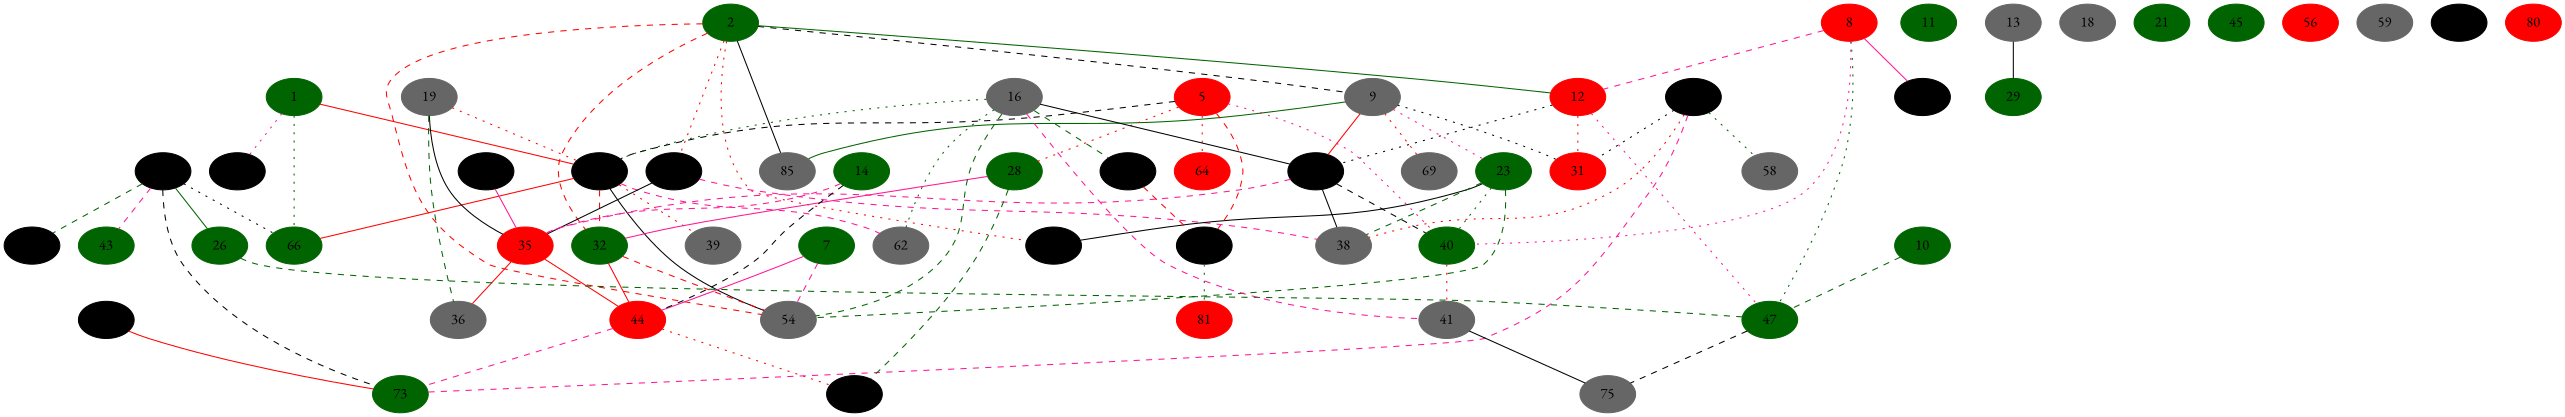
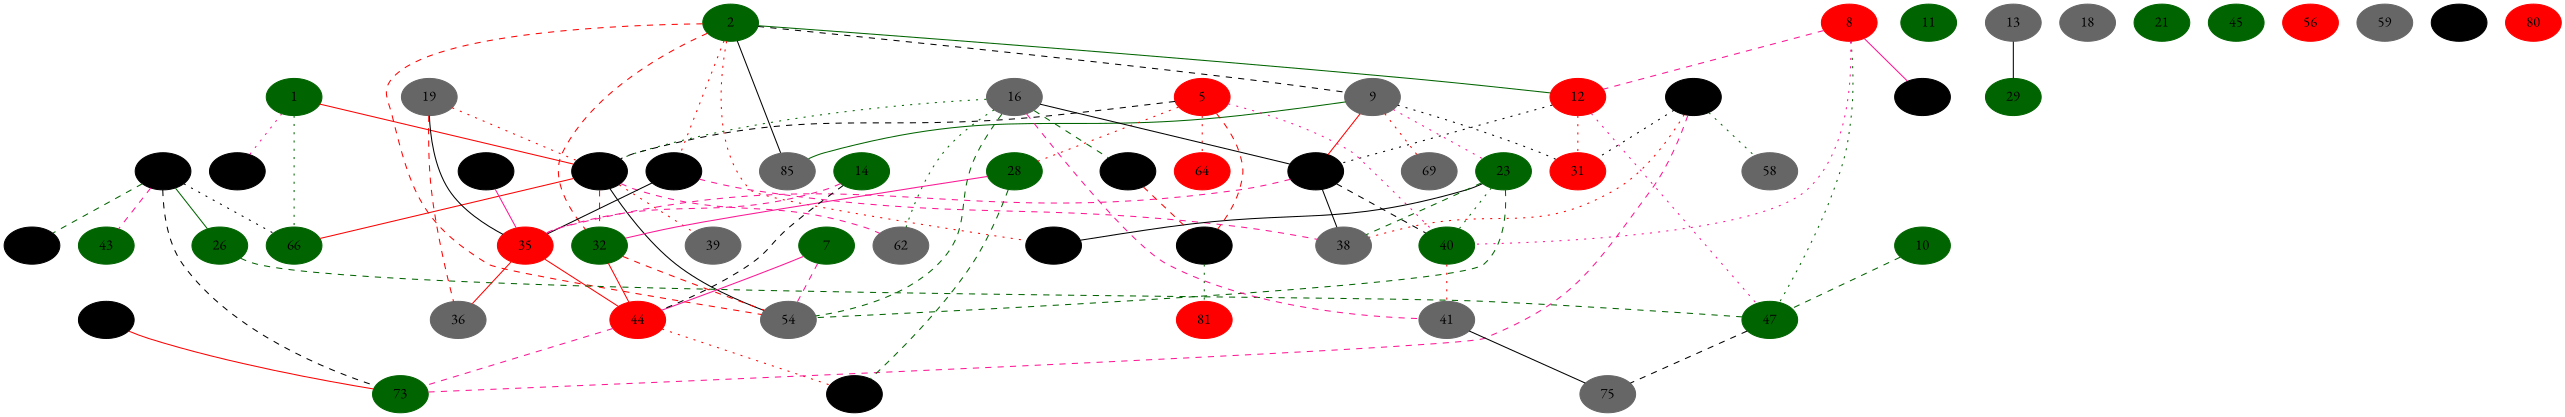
(433, 205) -> (433, 205)
